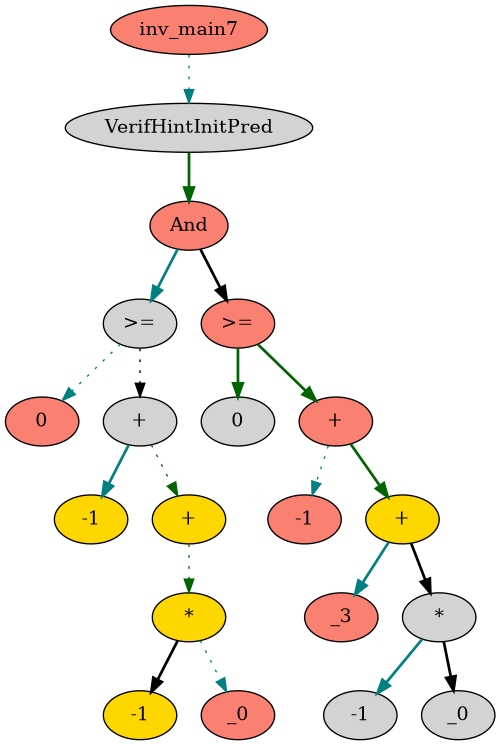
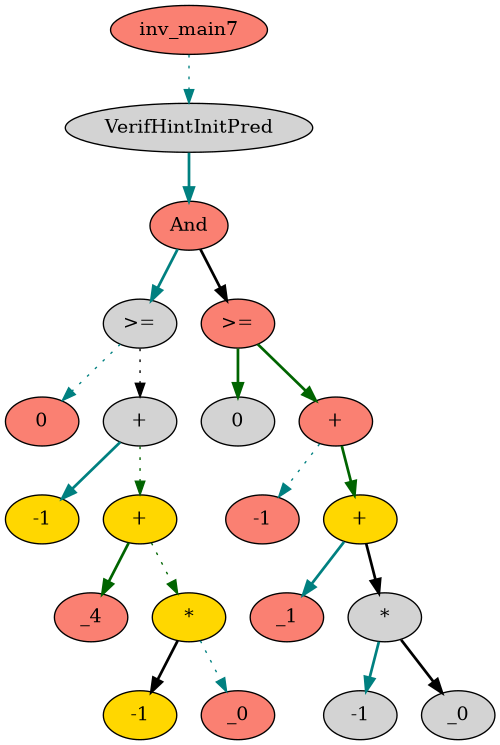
(189, 170) -> (189, 170)
none -> (91, 617)
(341, 617) -> (287, 617)
